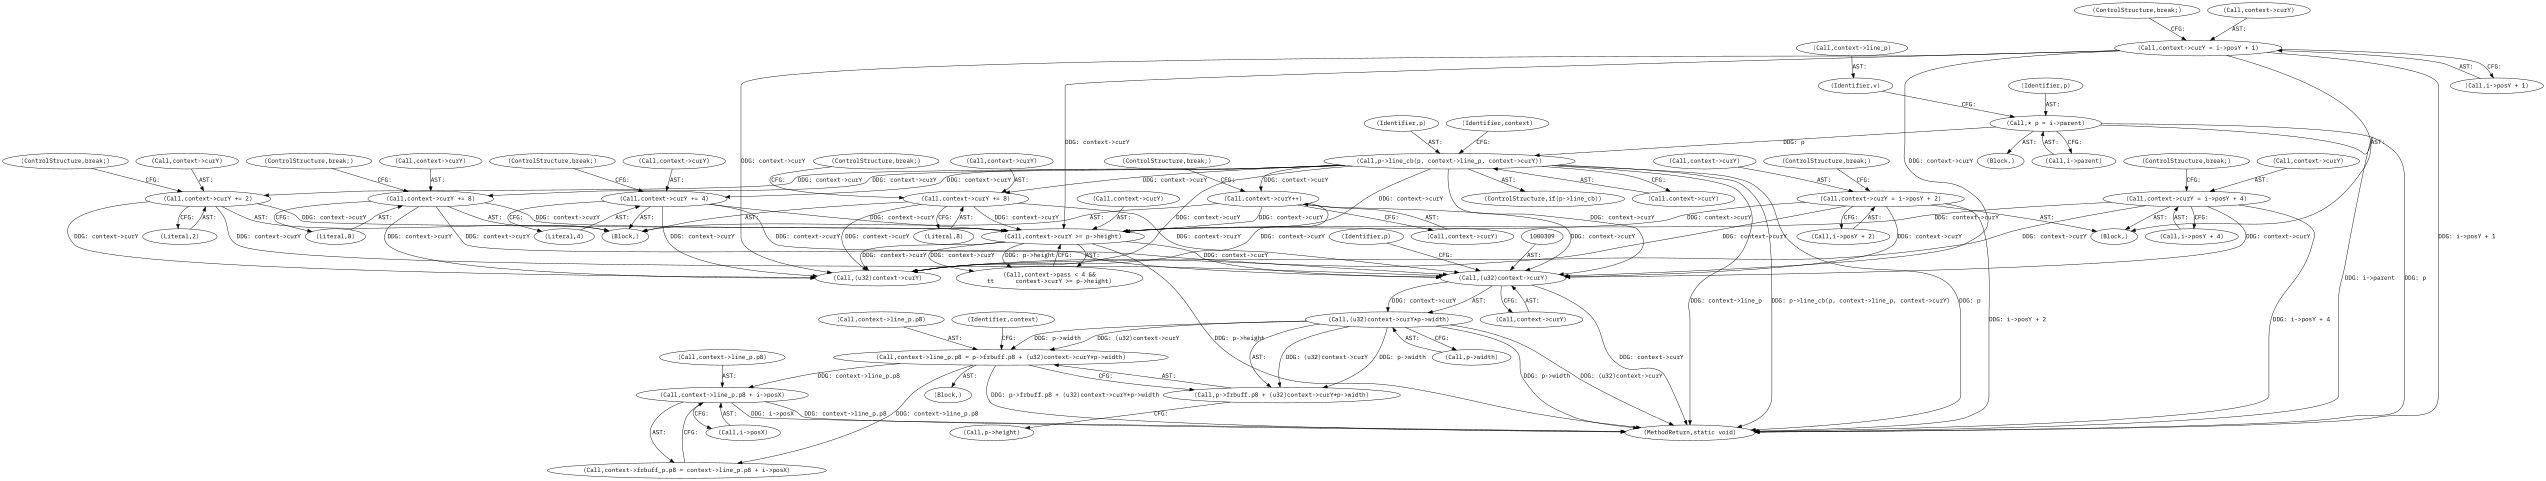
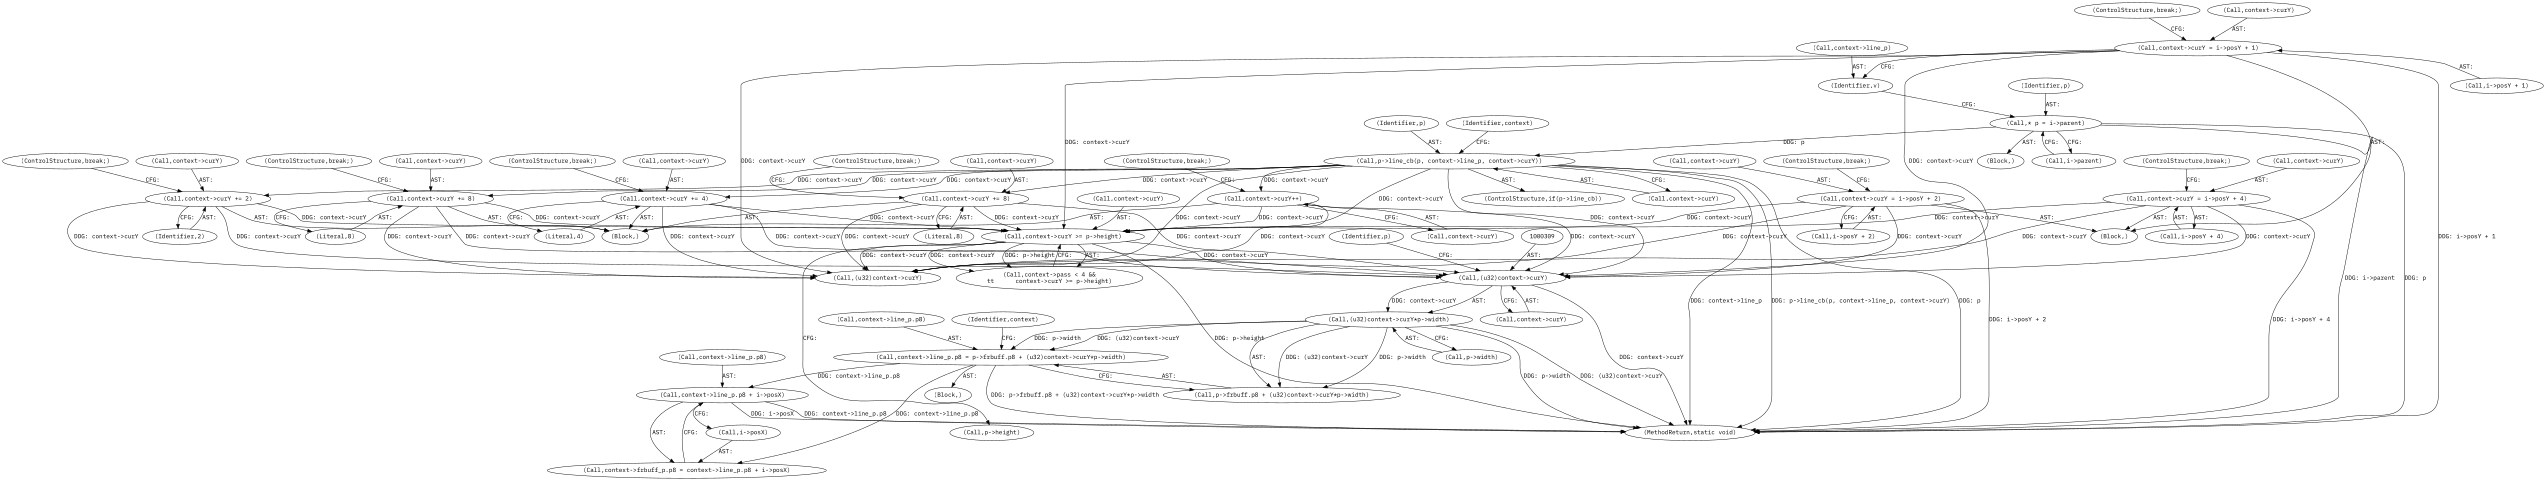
(2389, 53) -> (1989, 53)
(2054, 142) -> (2054, 142)
(2204, 218) -> (2204, 218)
(180, 237) -> (180, 237)
(1130, 415) -> (803, 318)
(723, 418) -> (717, 450)
